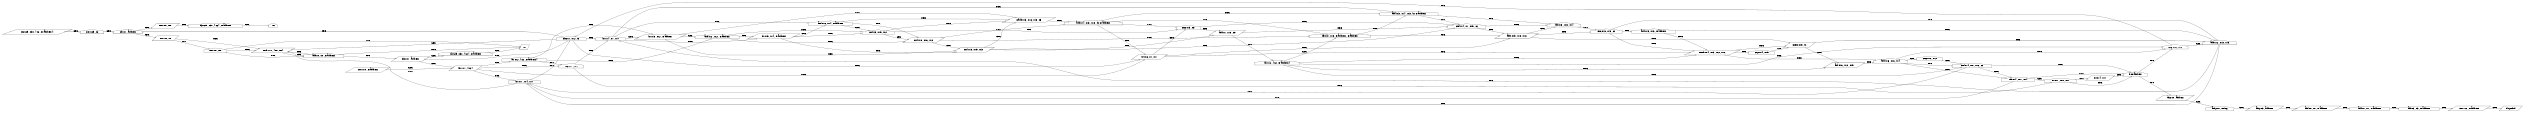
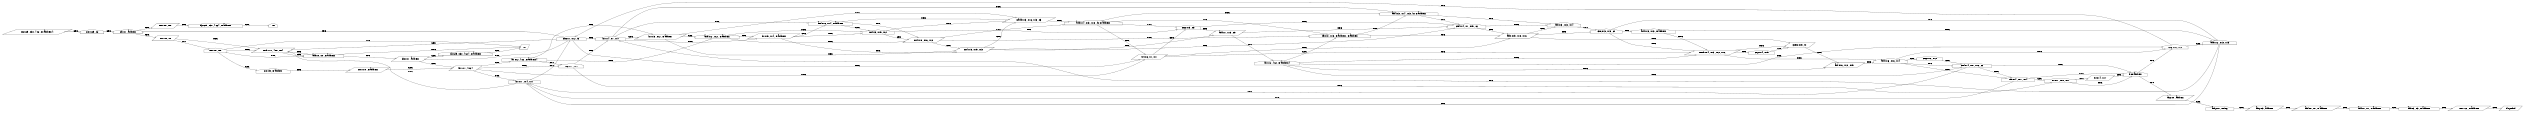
(2009, 41) -> none
none -> (273, 71)
